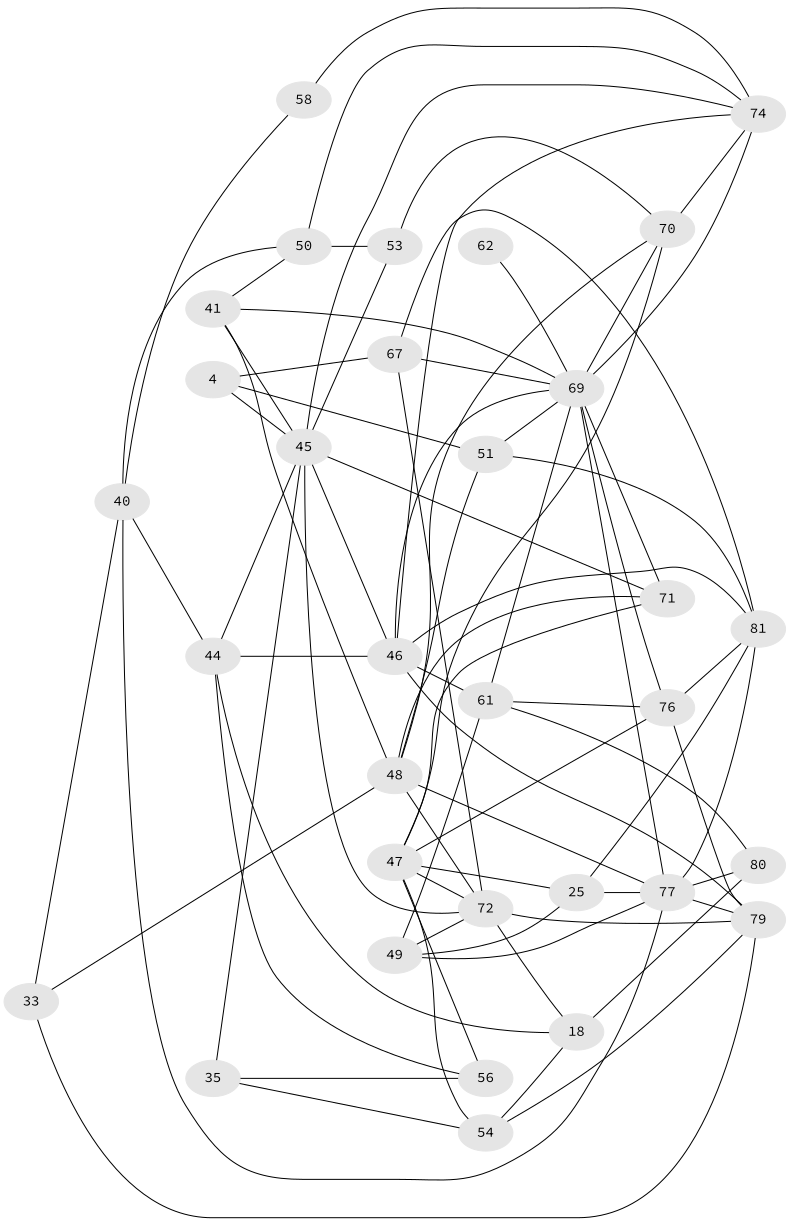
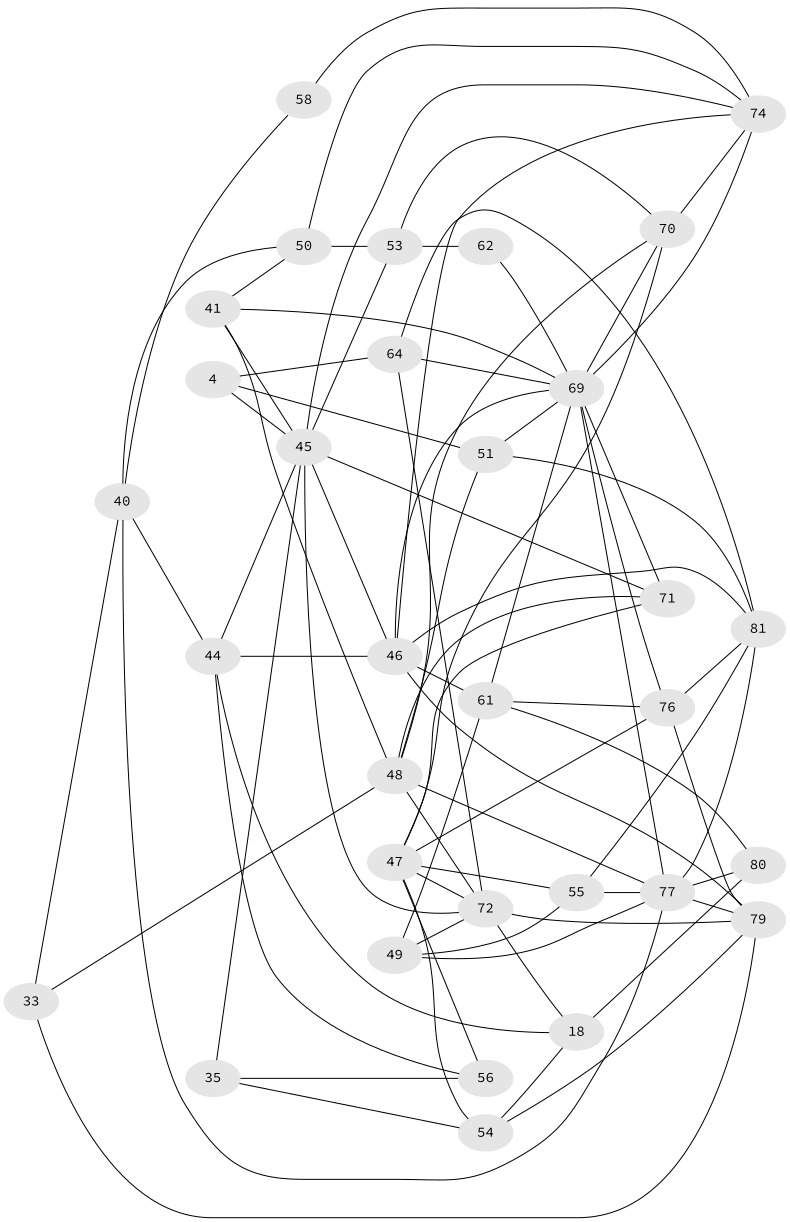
none -> (440, 246)
(395, 354) -> (395, 354)
(577, 893) -> (577, 893)
